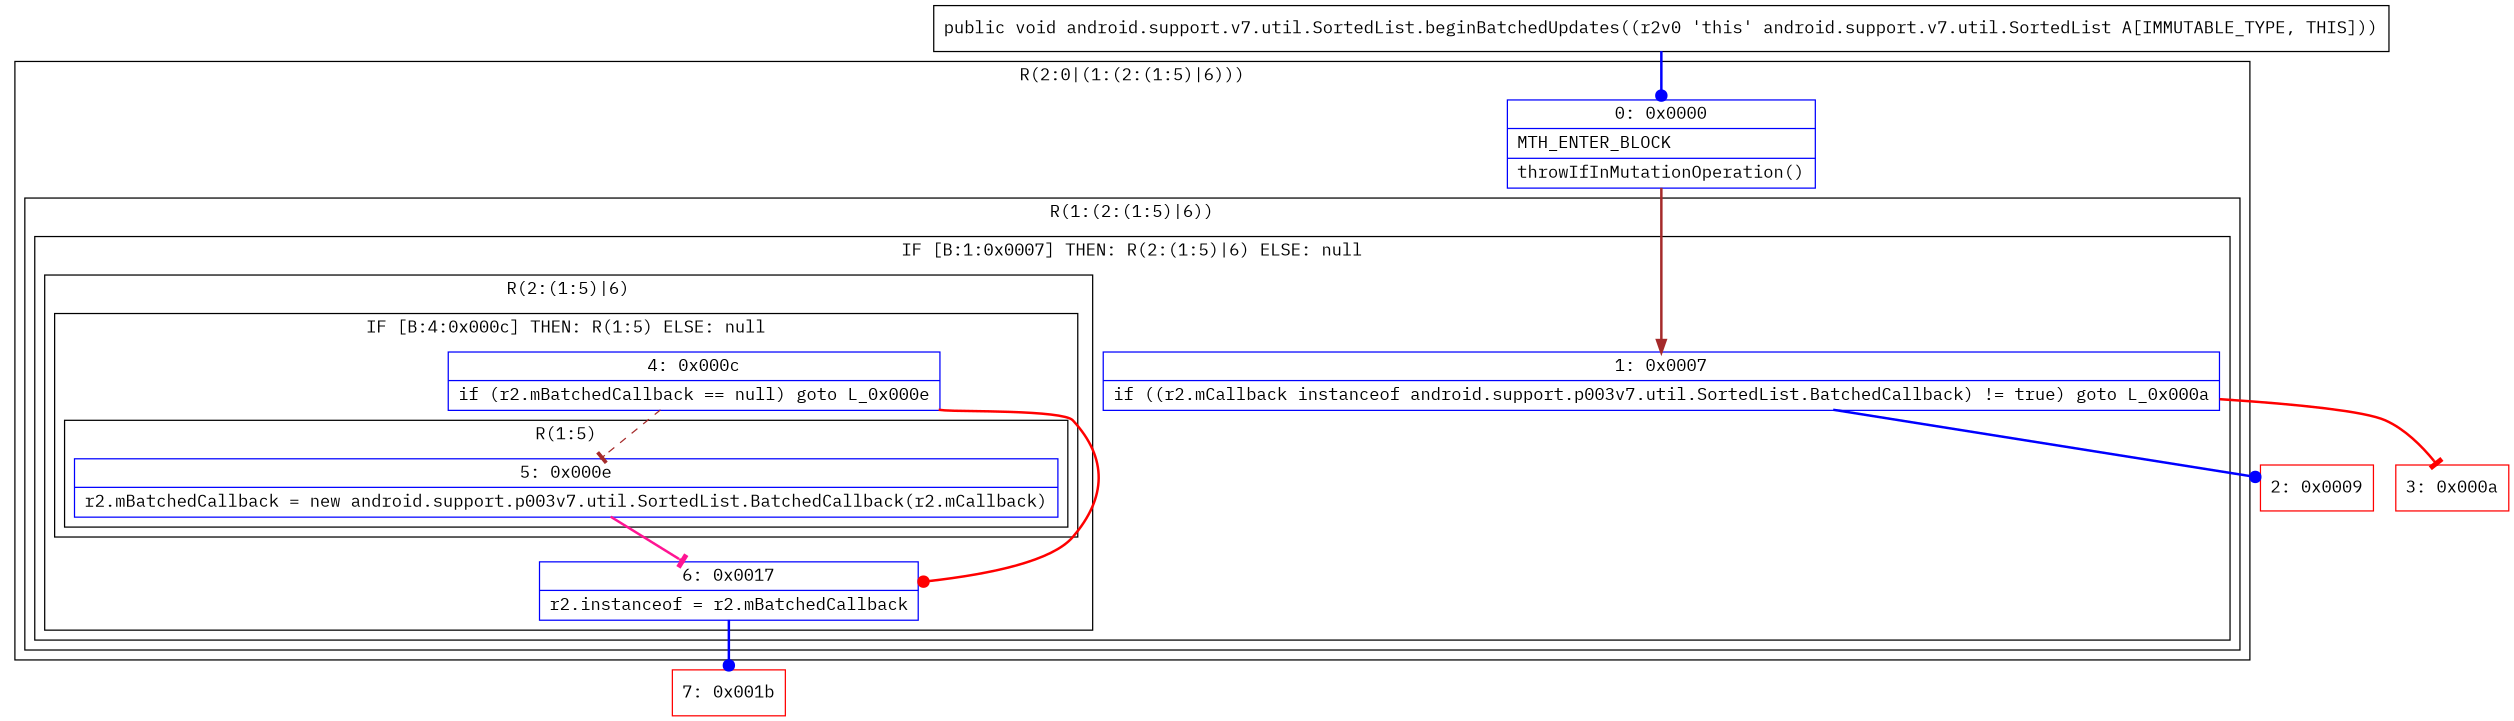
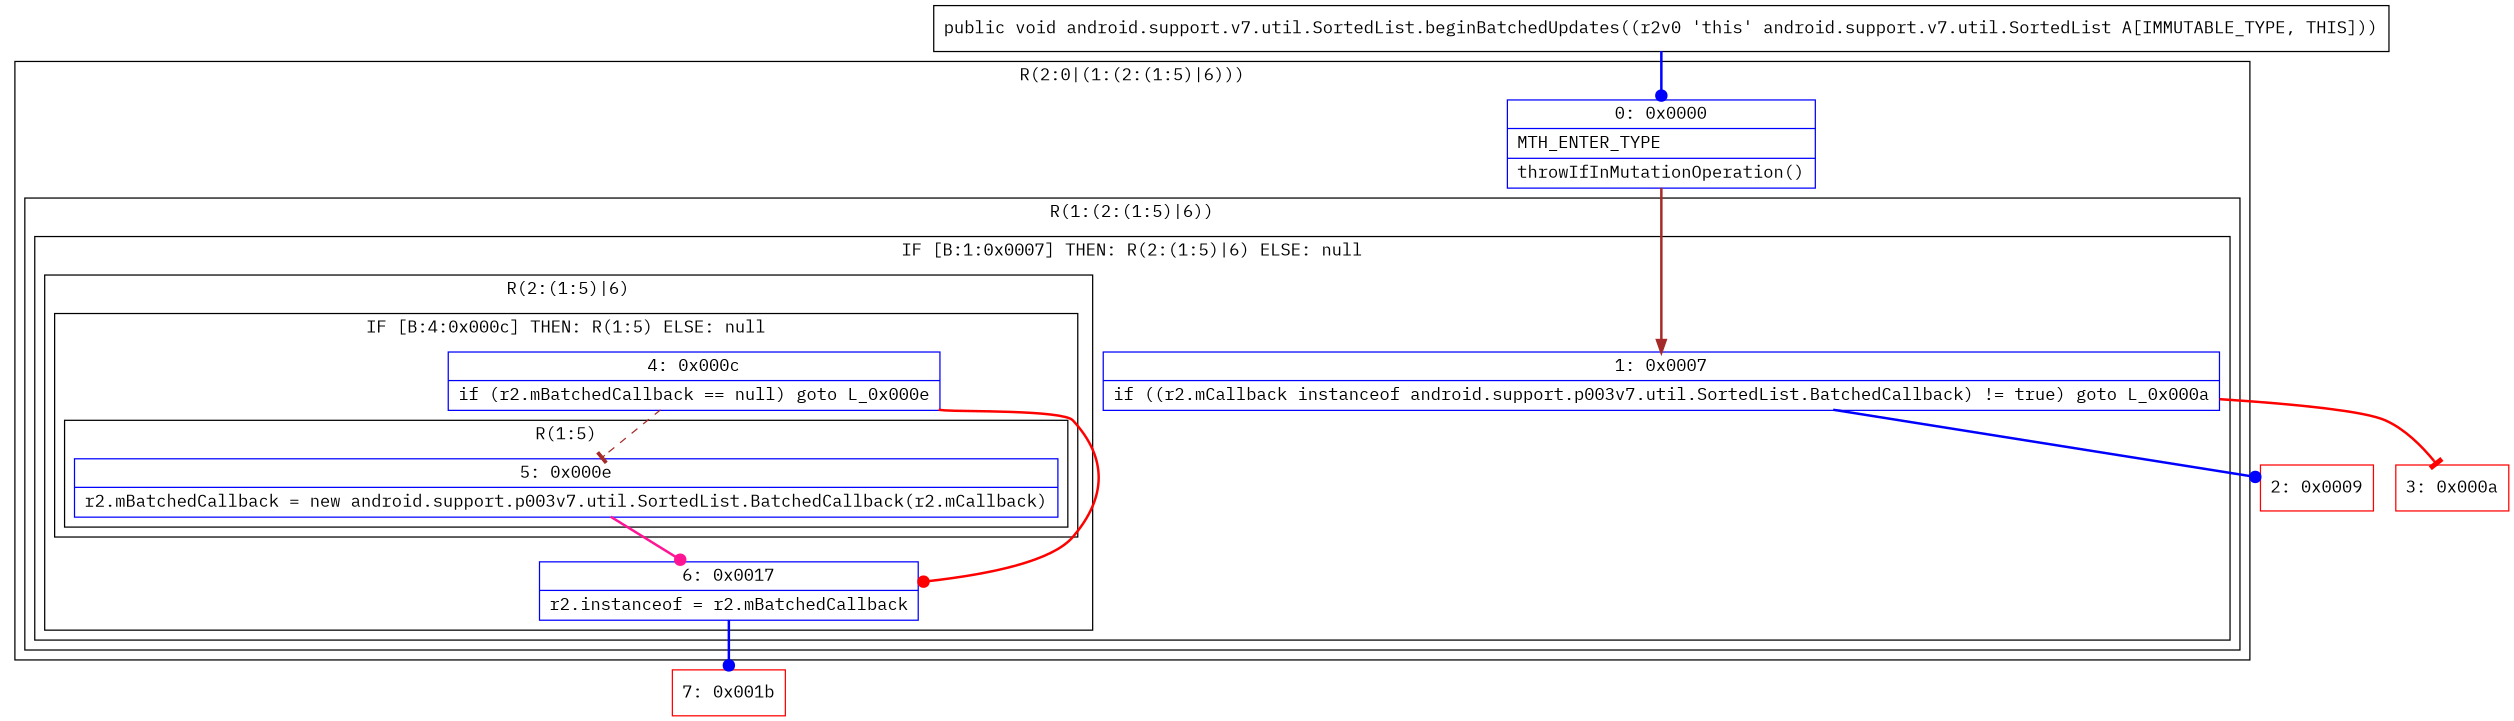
(1594, 143) -> (1589, 143)
(657, 545) -> (657, 545)
